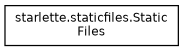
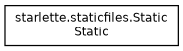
(92, 26) -> (92, 26)
